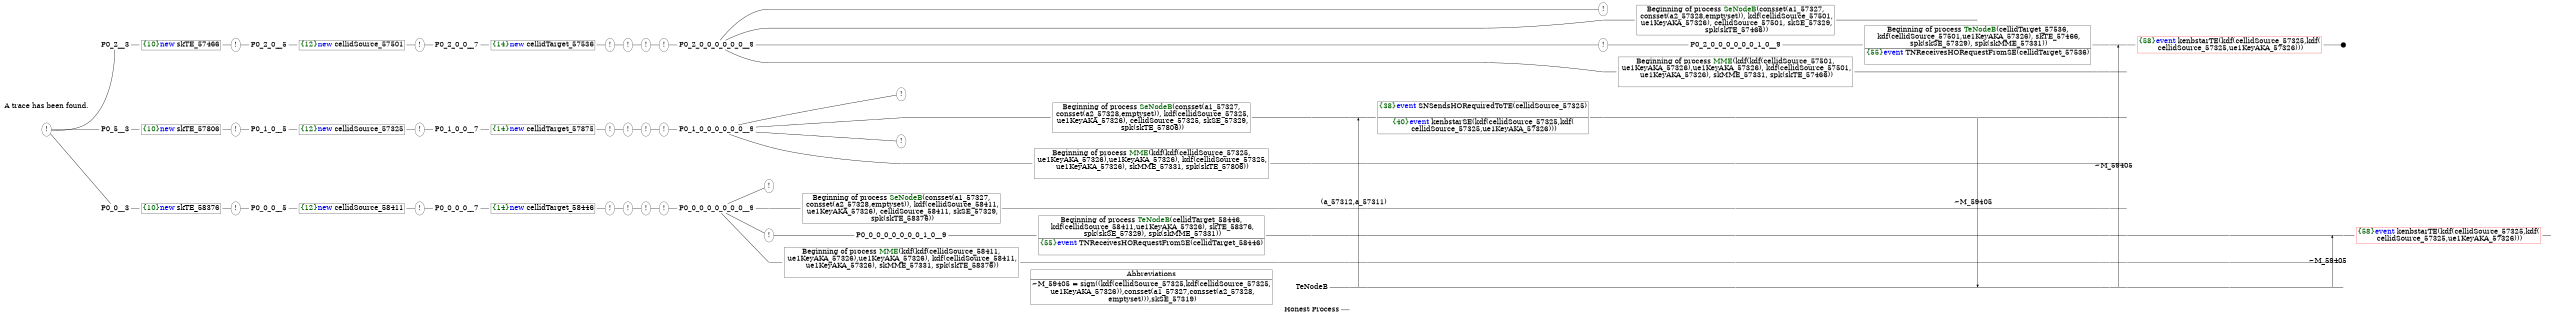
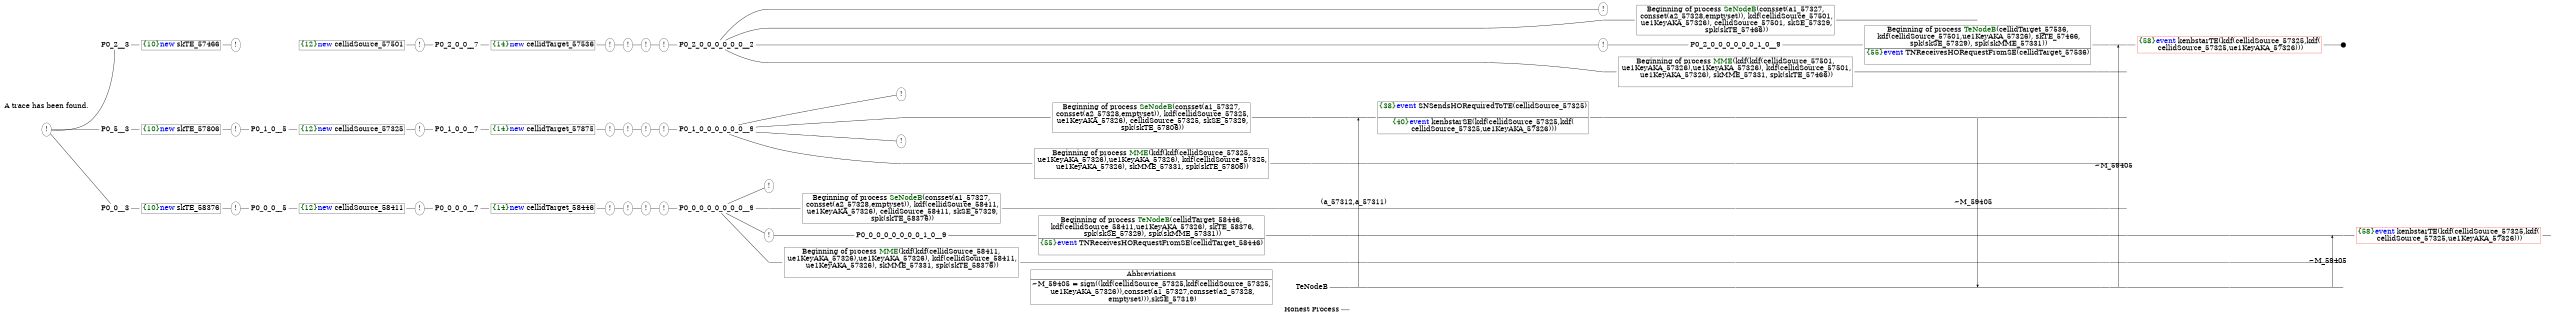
(269, 45) -> none
(716, 45) -> (716, 45)
